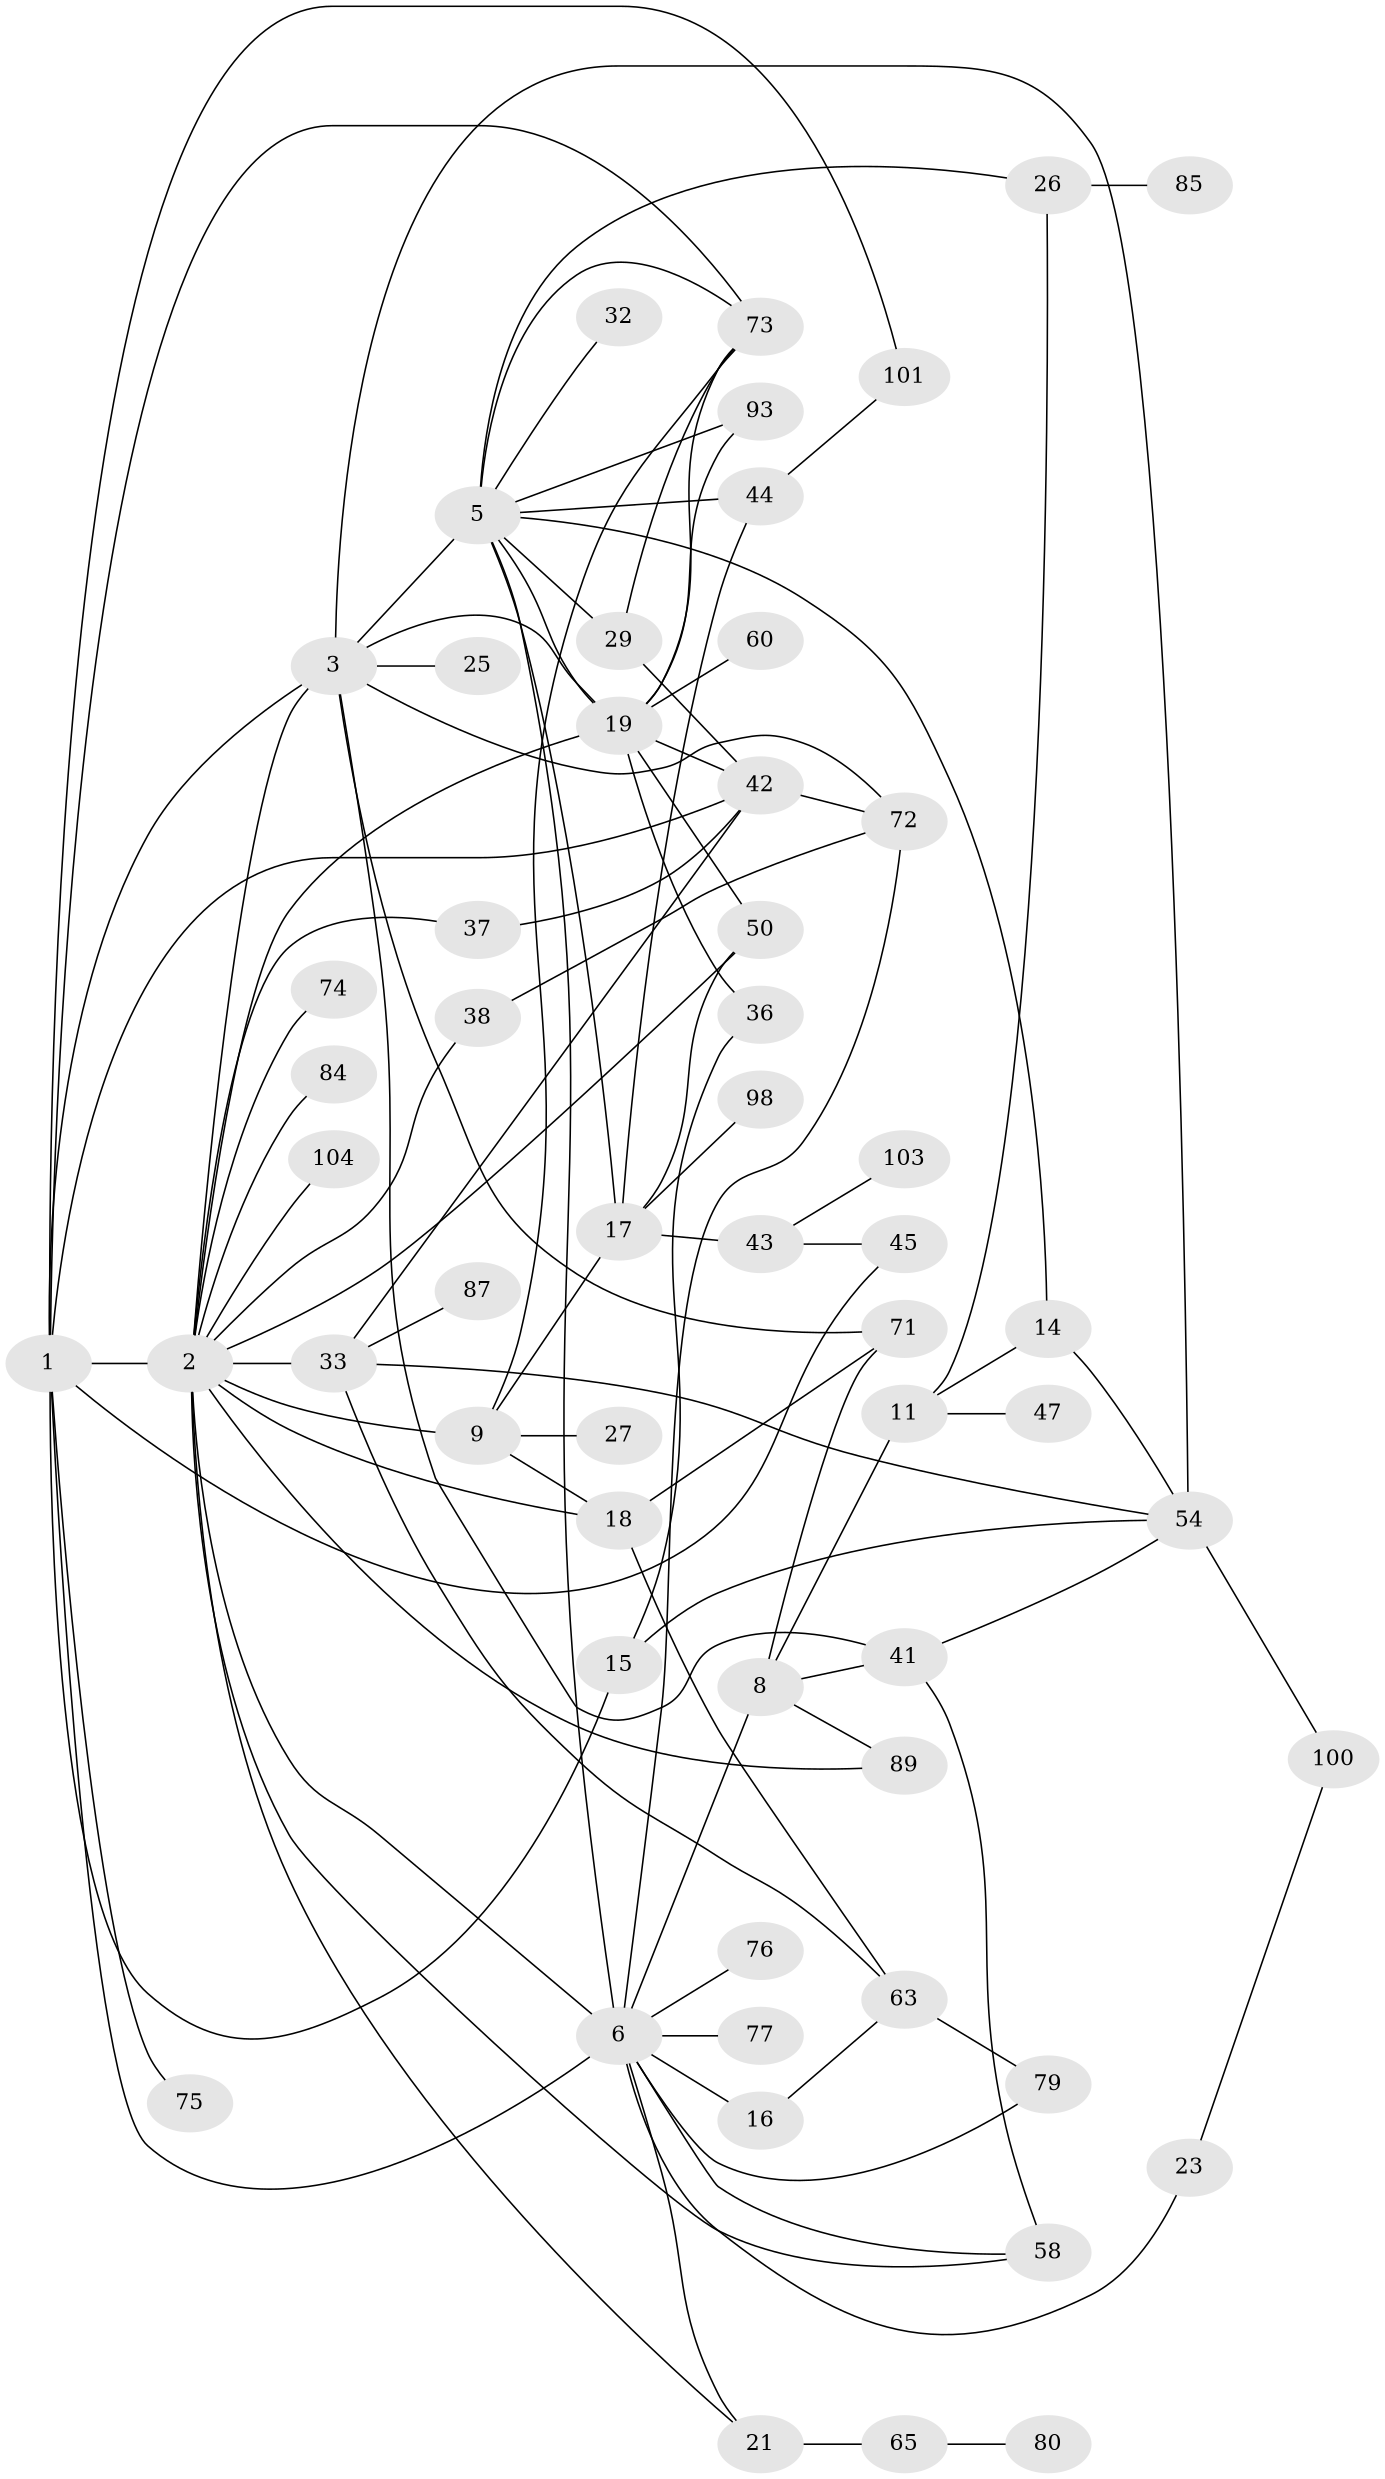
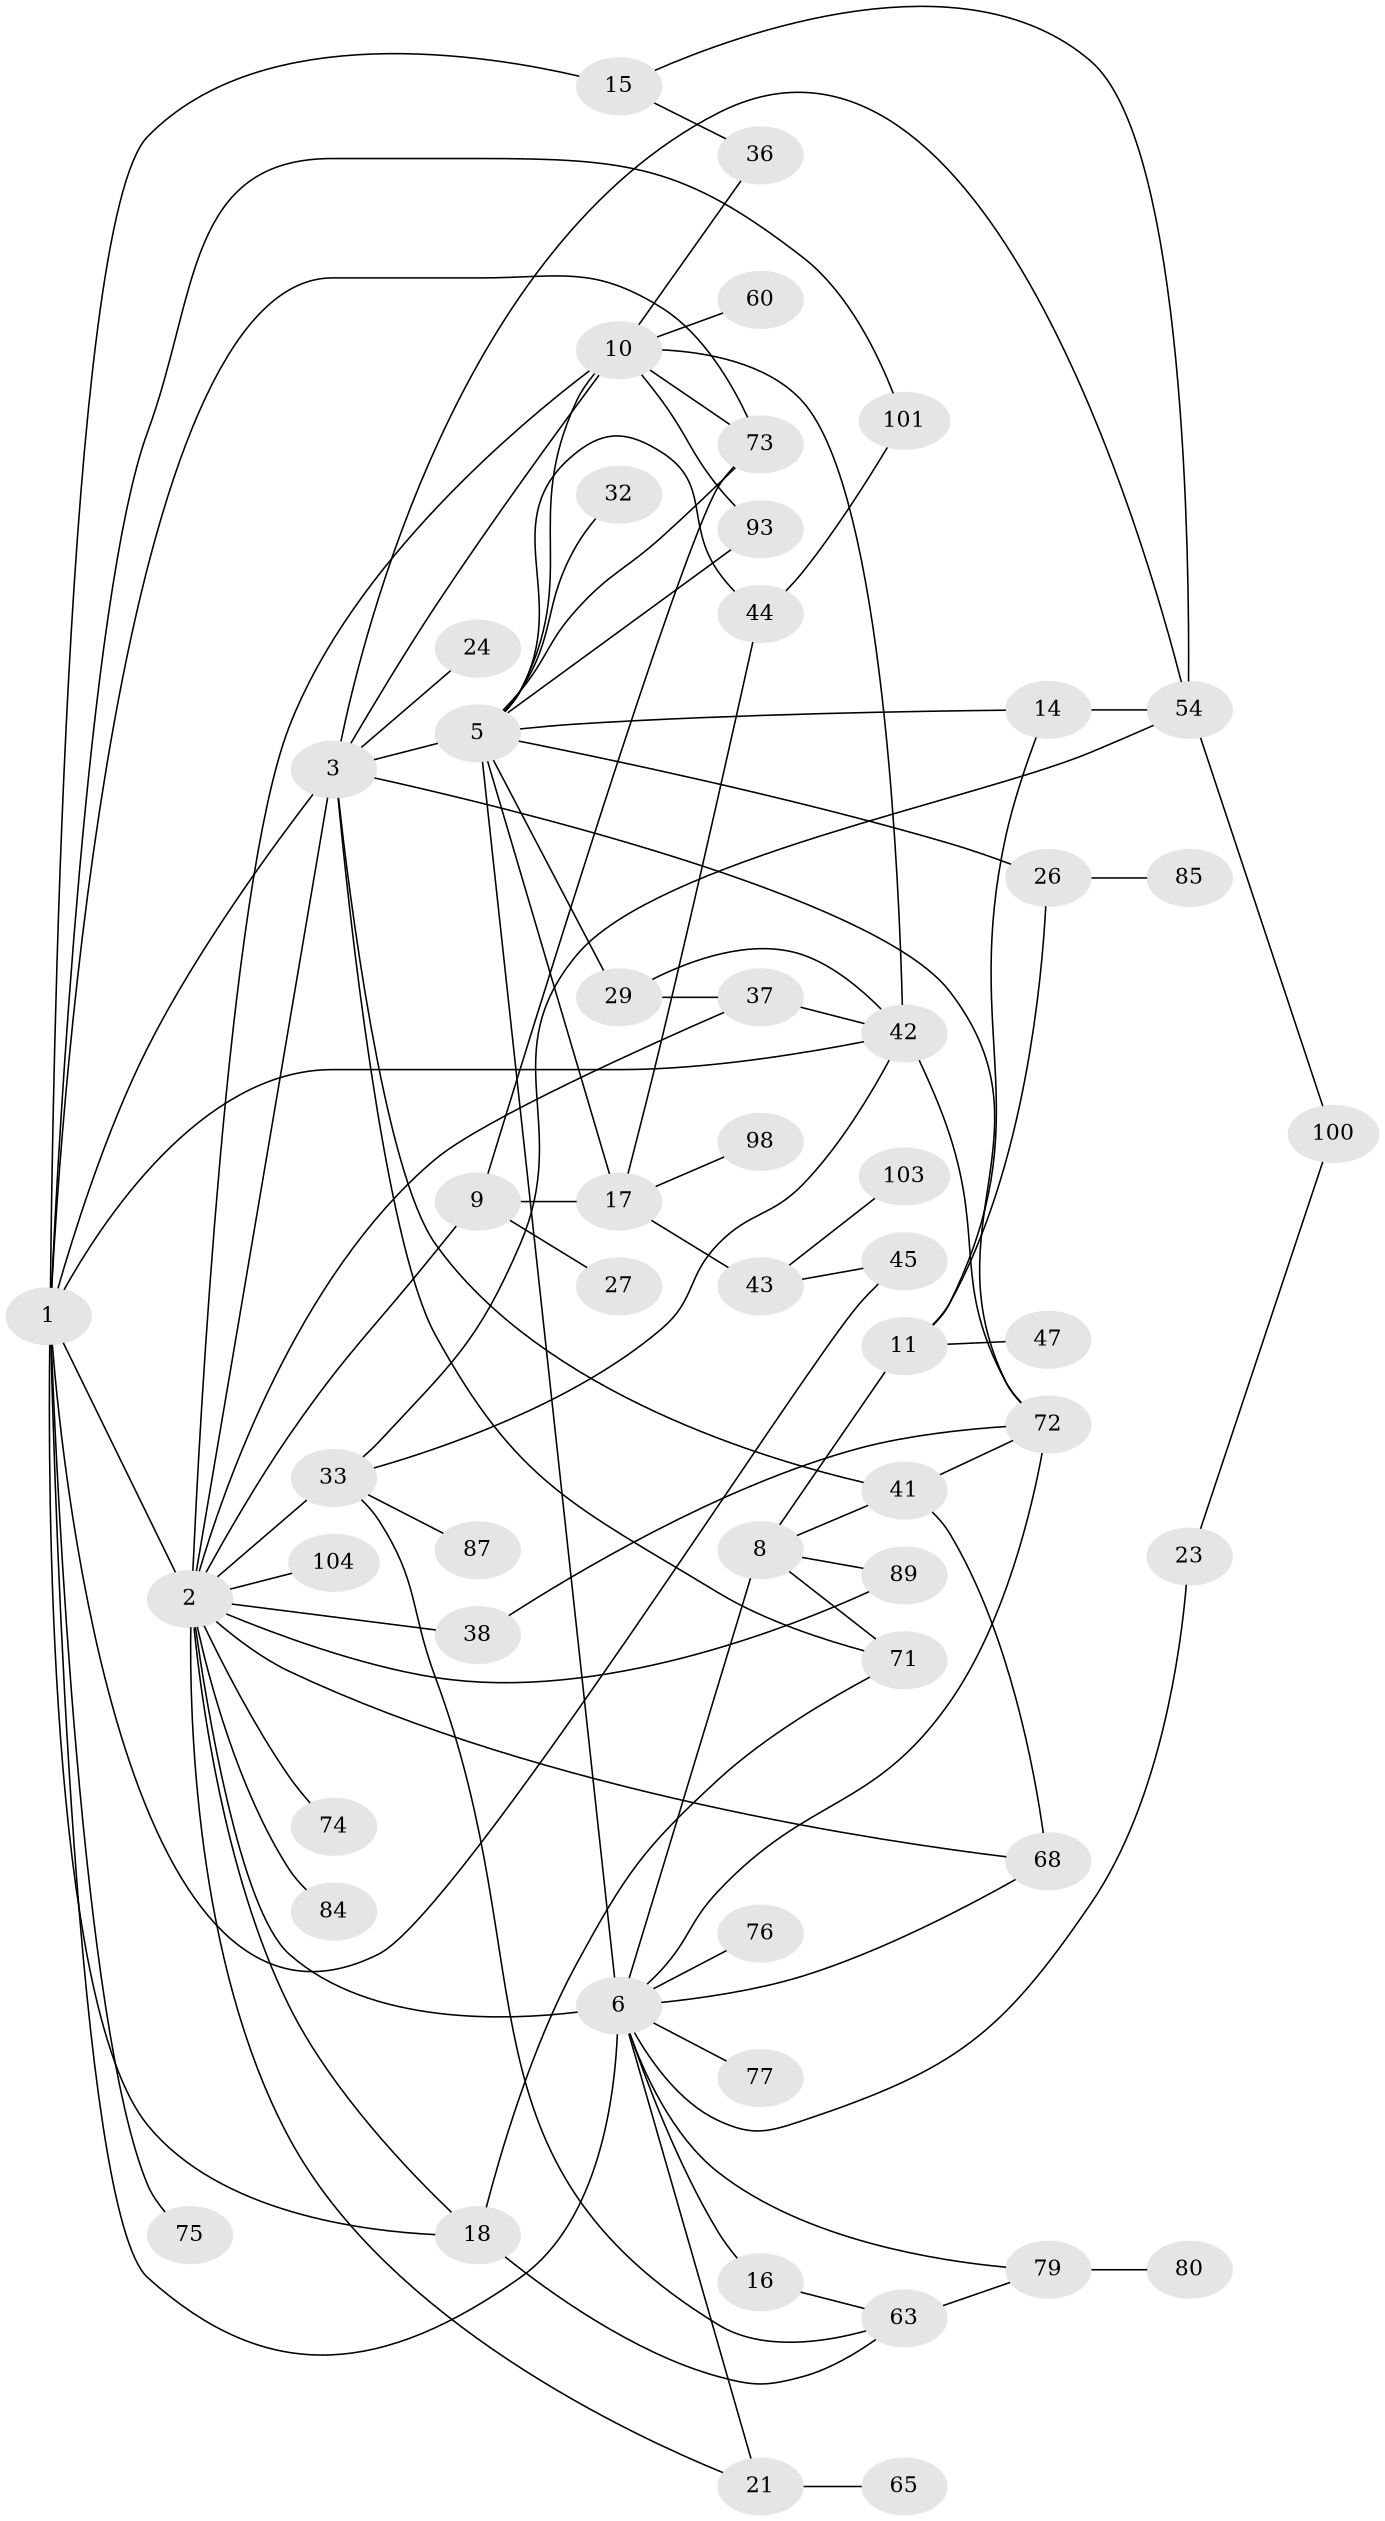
(668, 475) -> (690, 997)
(478, 666) -> (478, 649)
(619, 726) -> (619, 350)
(761, 930) -> none
(549, 1478) -> (140, 2110)
(1052, 1596) -> (977, 1458)
(1048, 2253) -> (1048, 1861)
(977, 2444) -> (1119, 2270)
